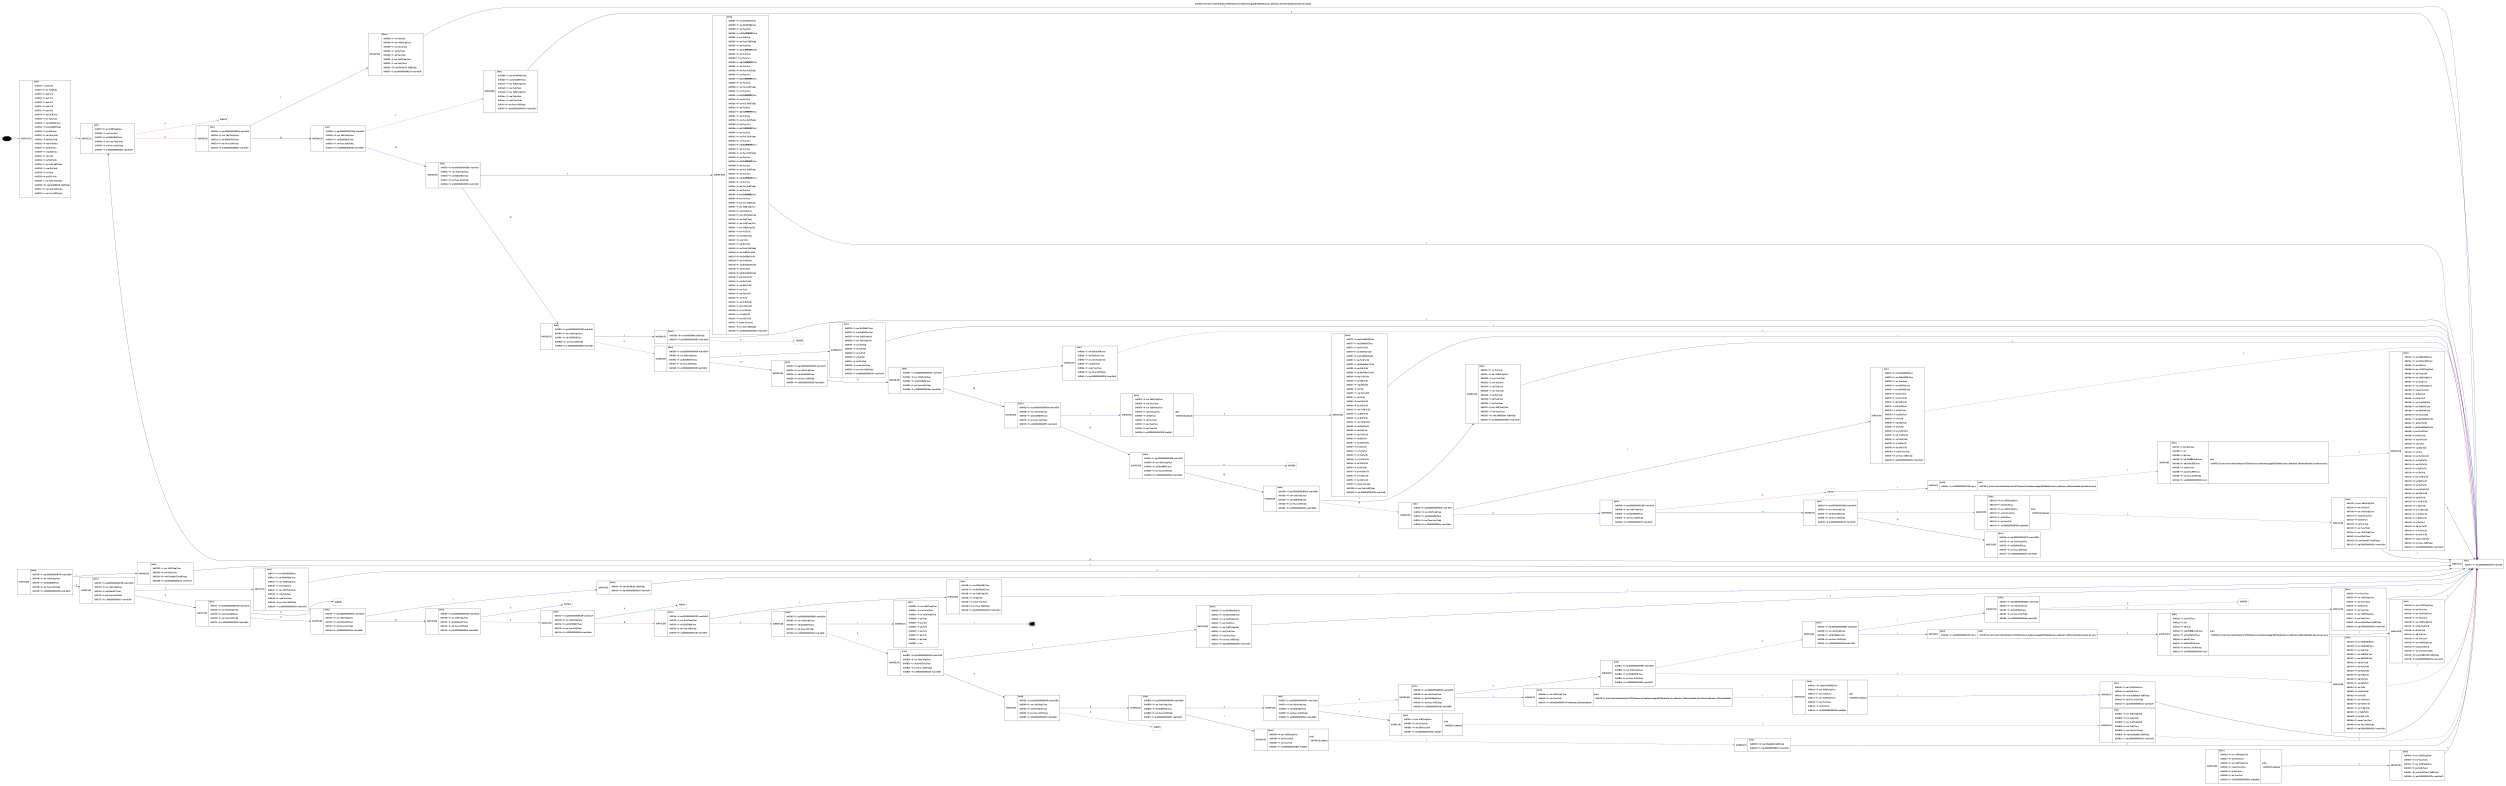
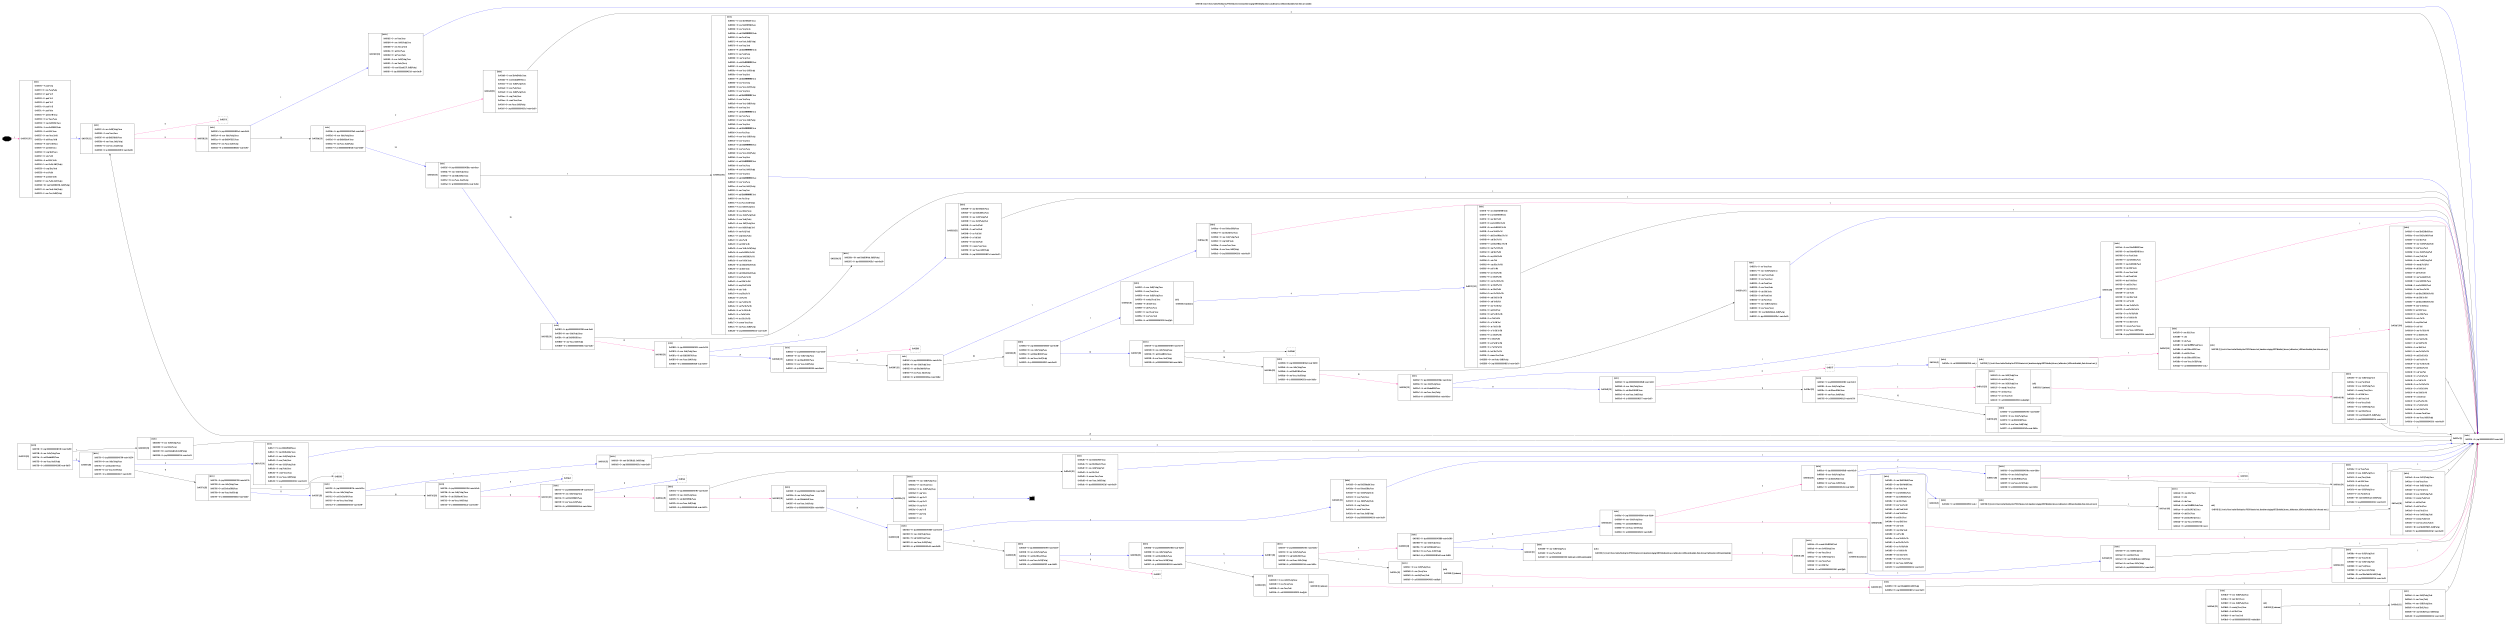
(751, 342) -> (868, 353)
